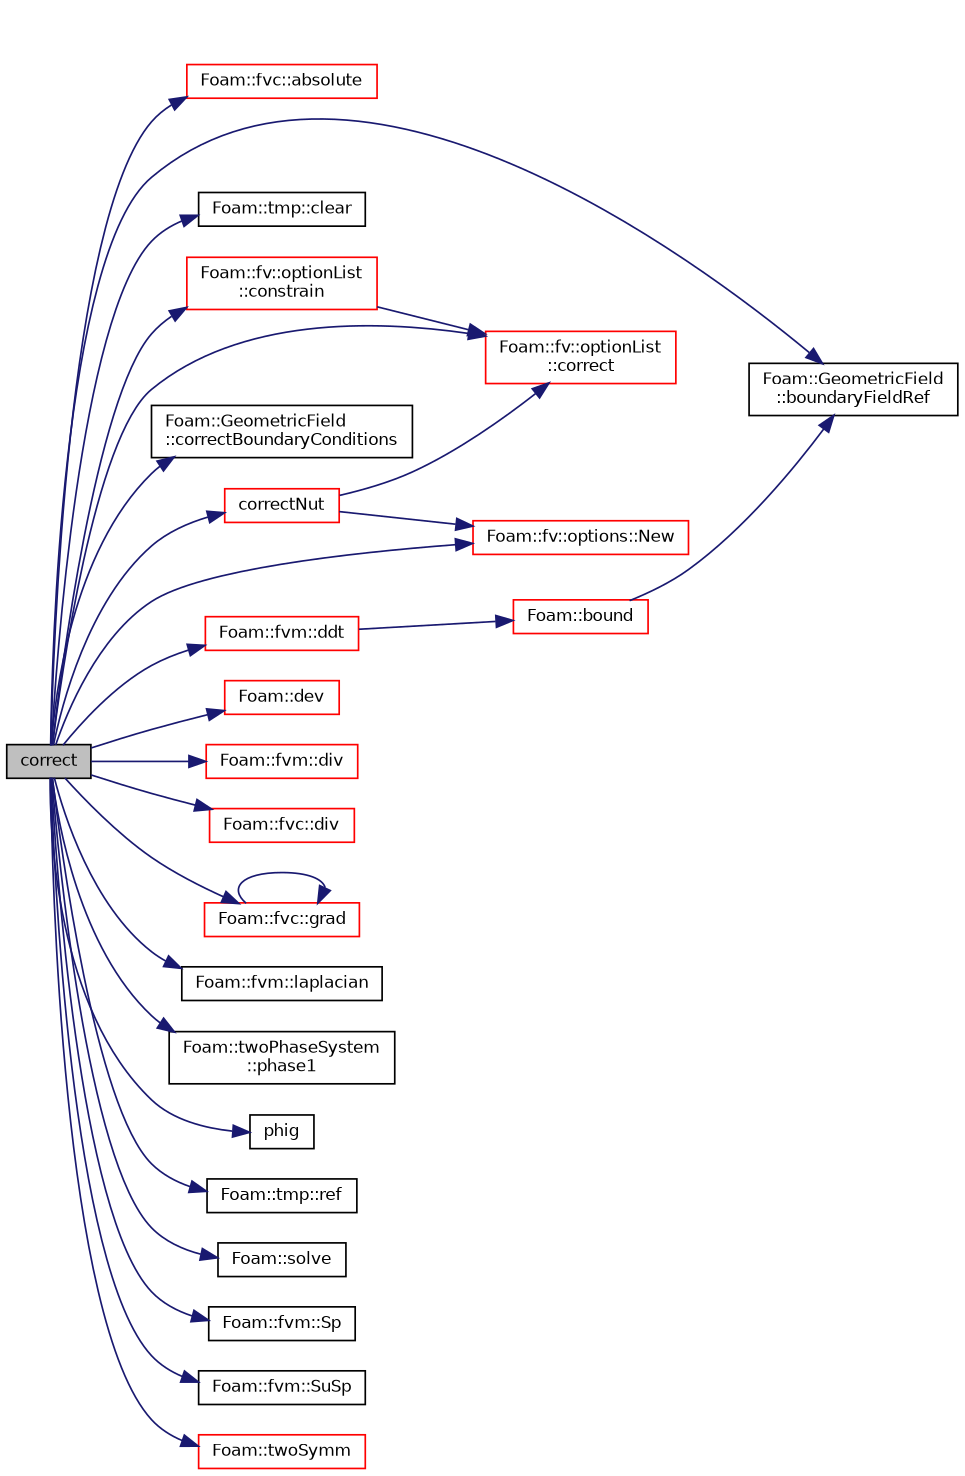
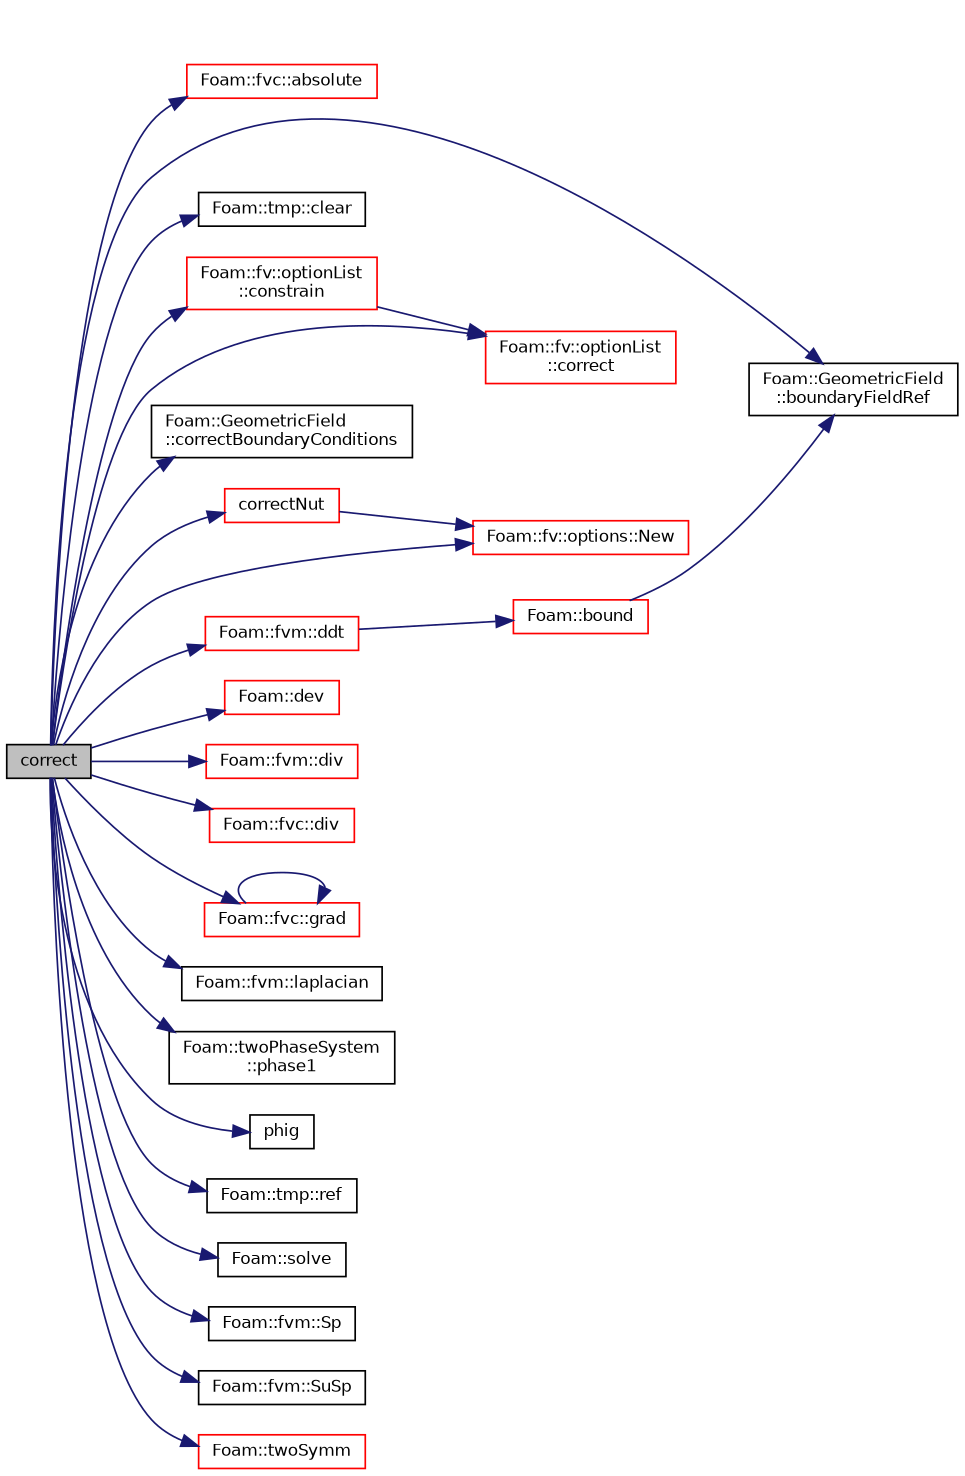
(443, 456) -> none
